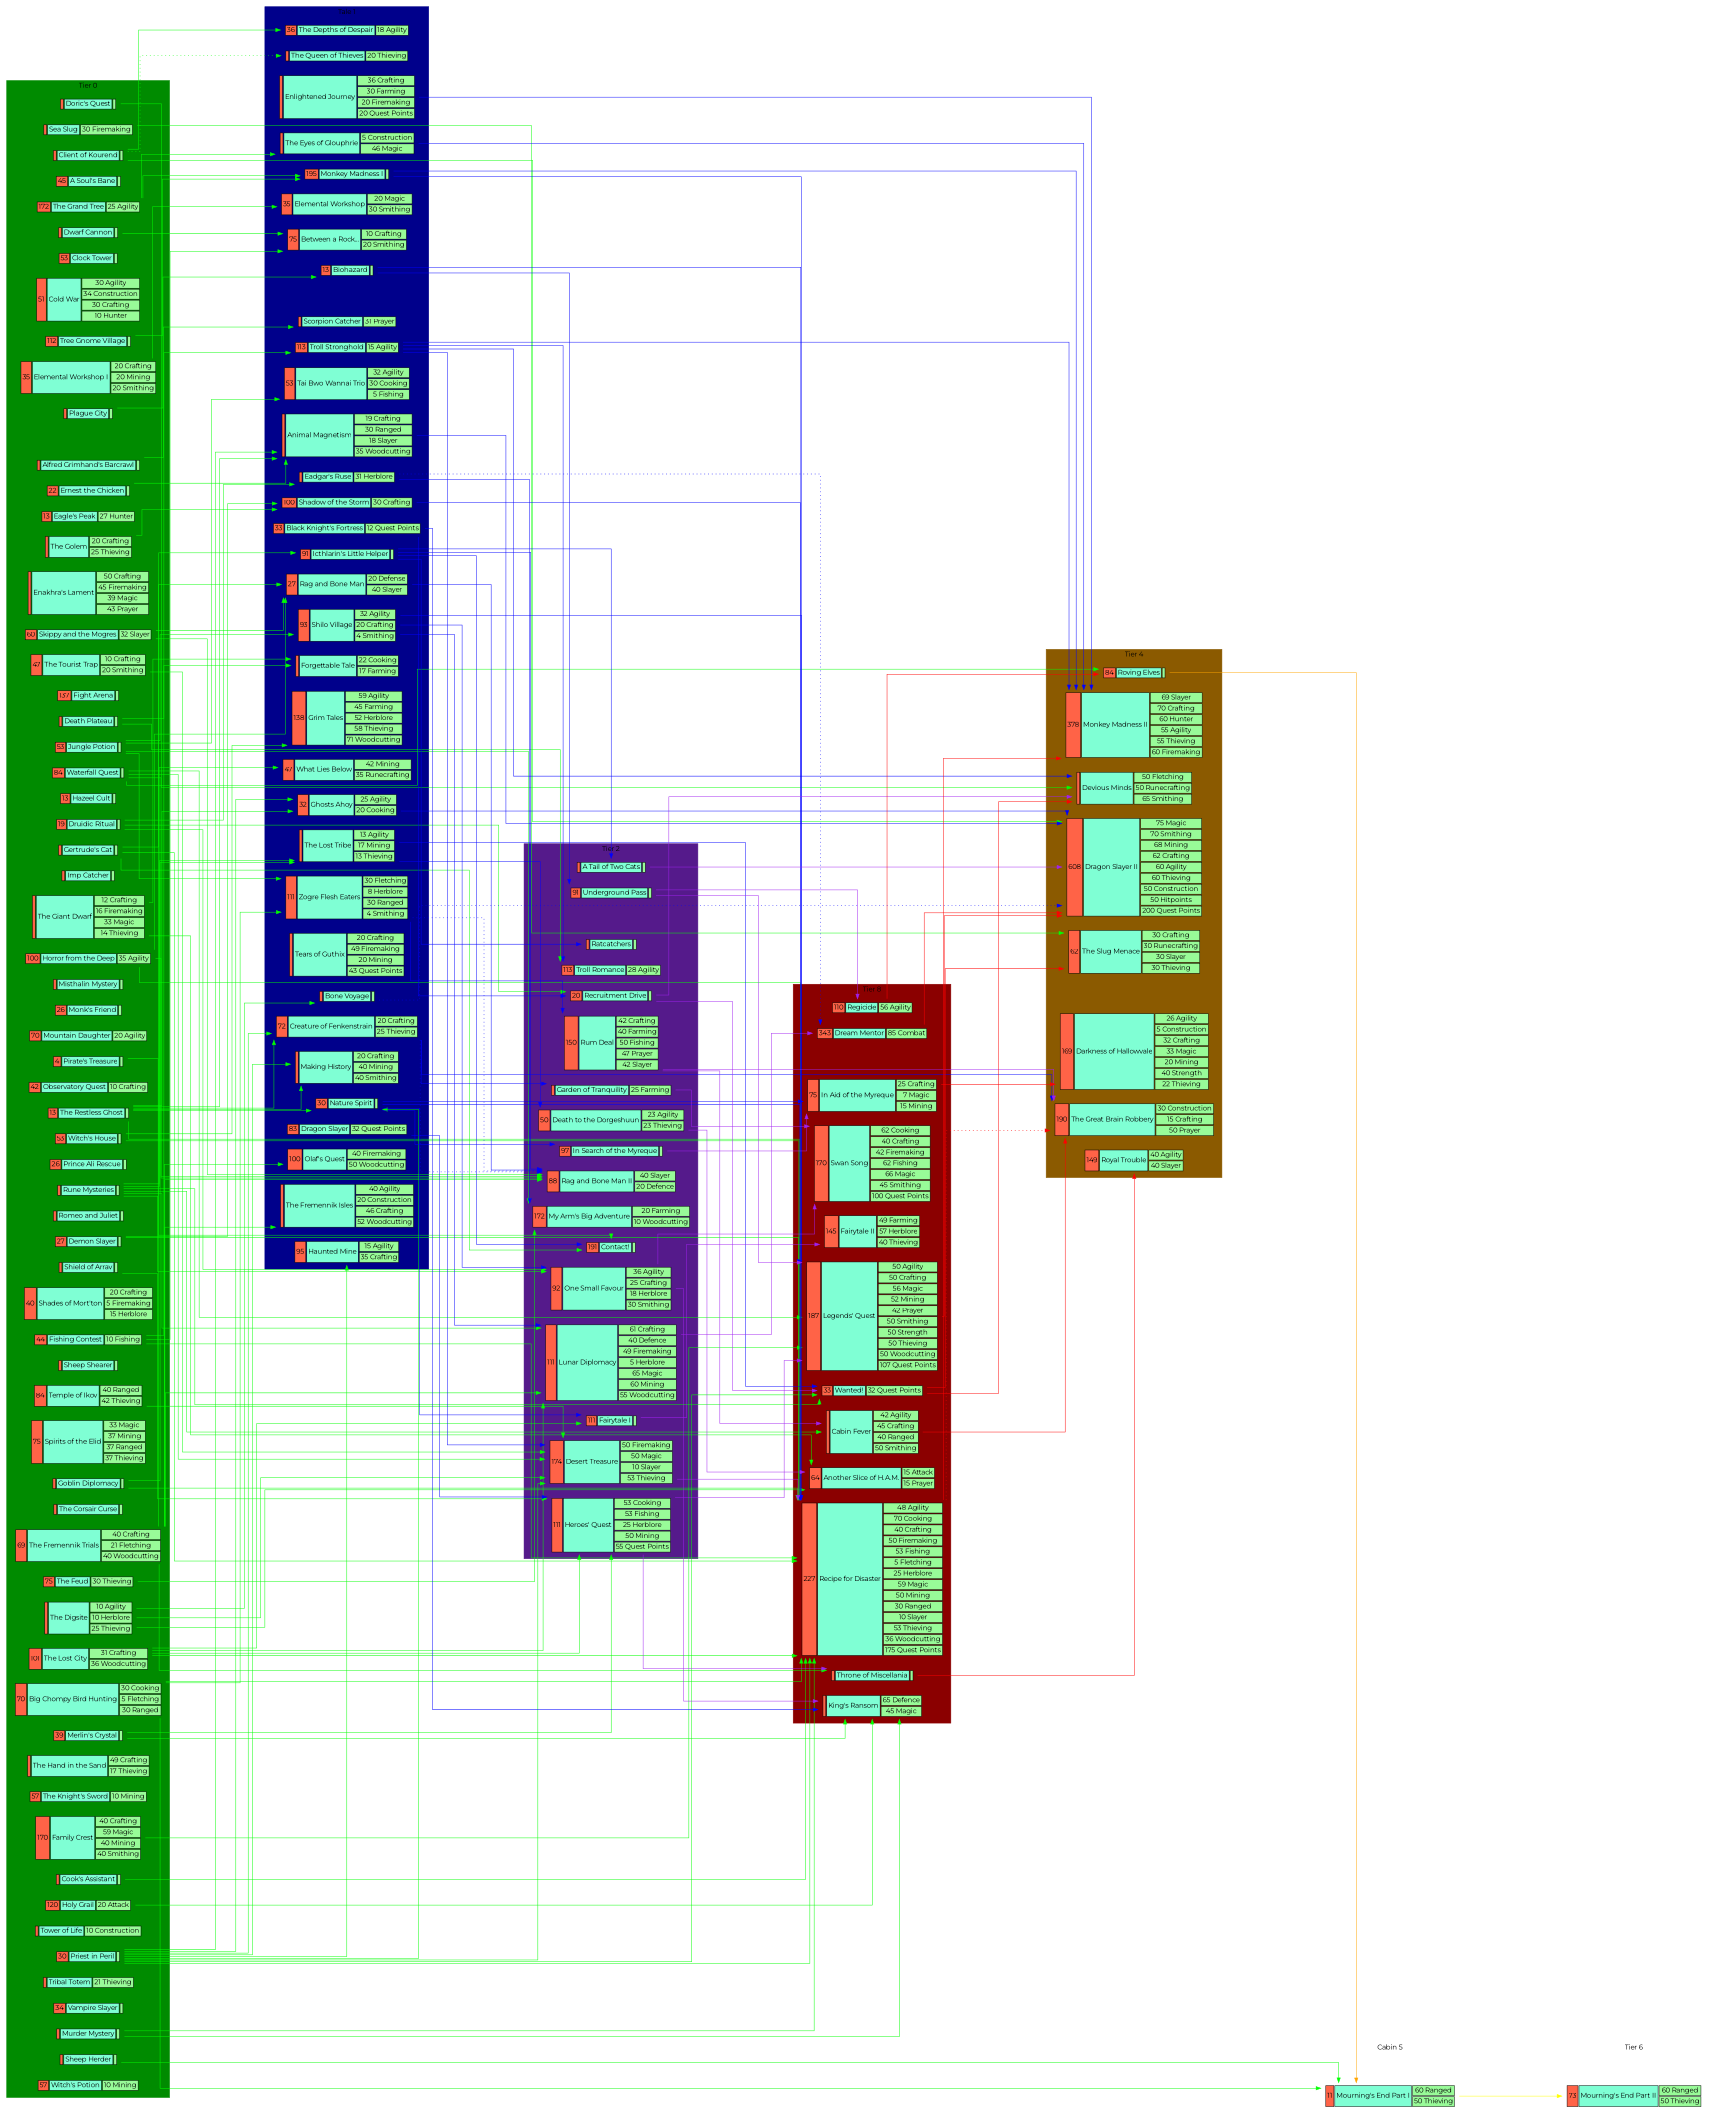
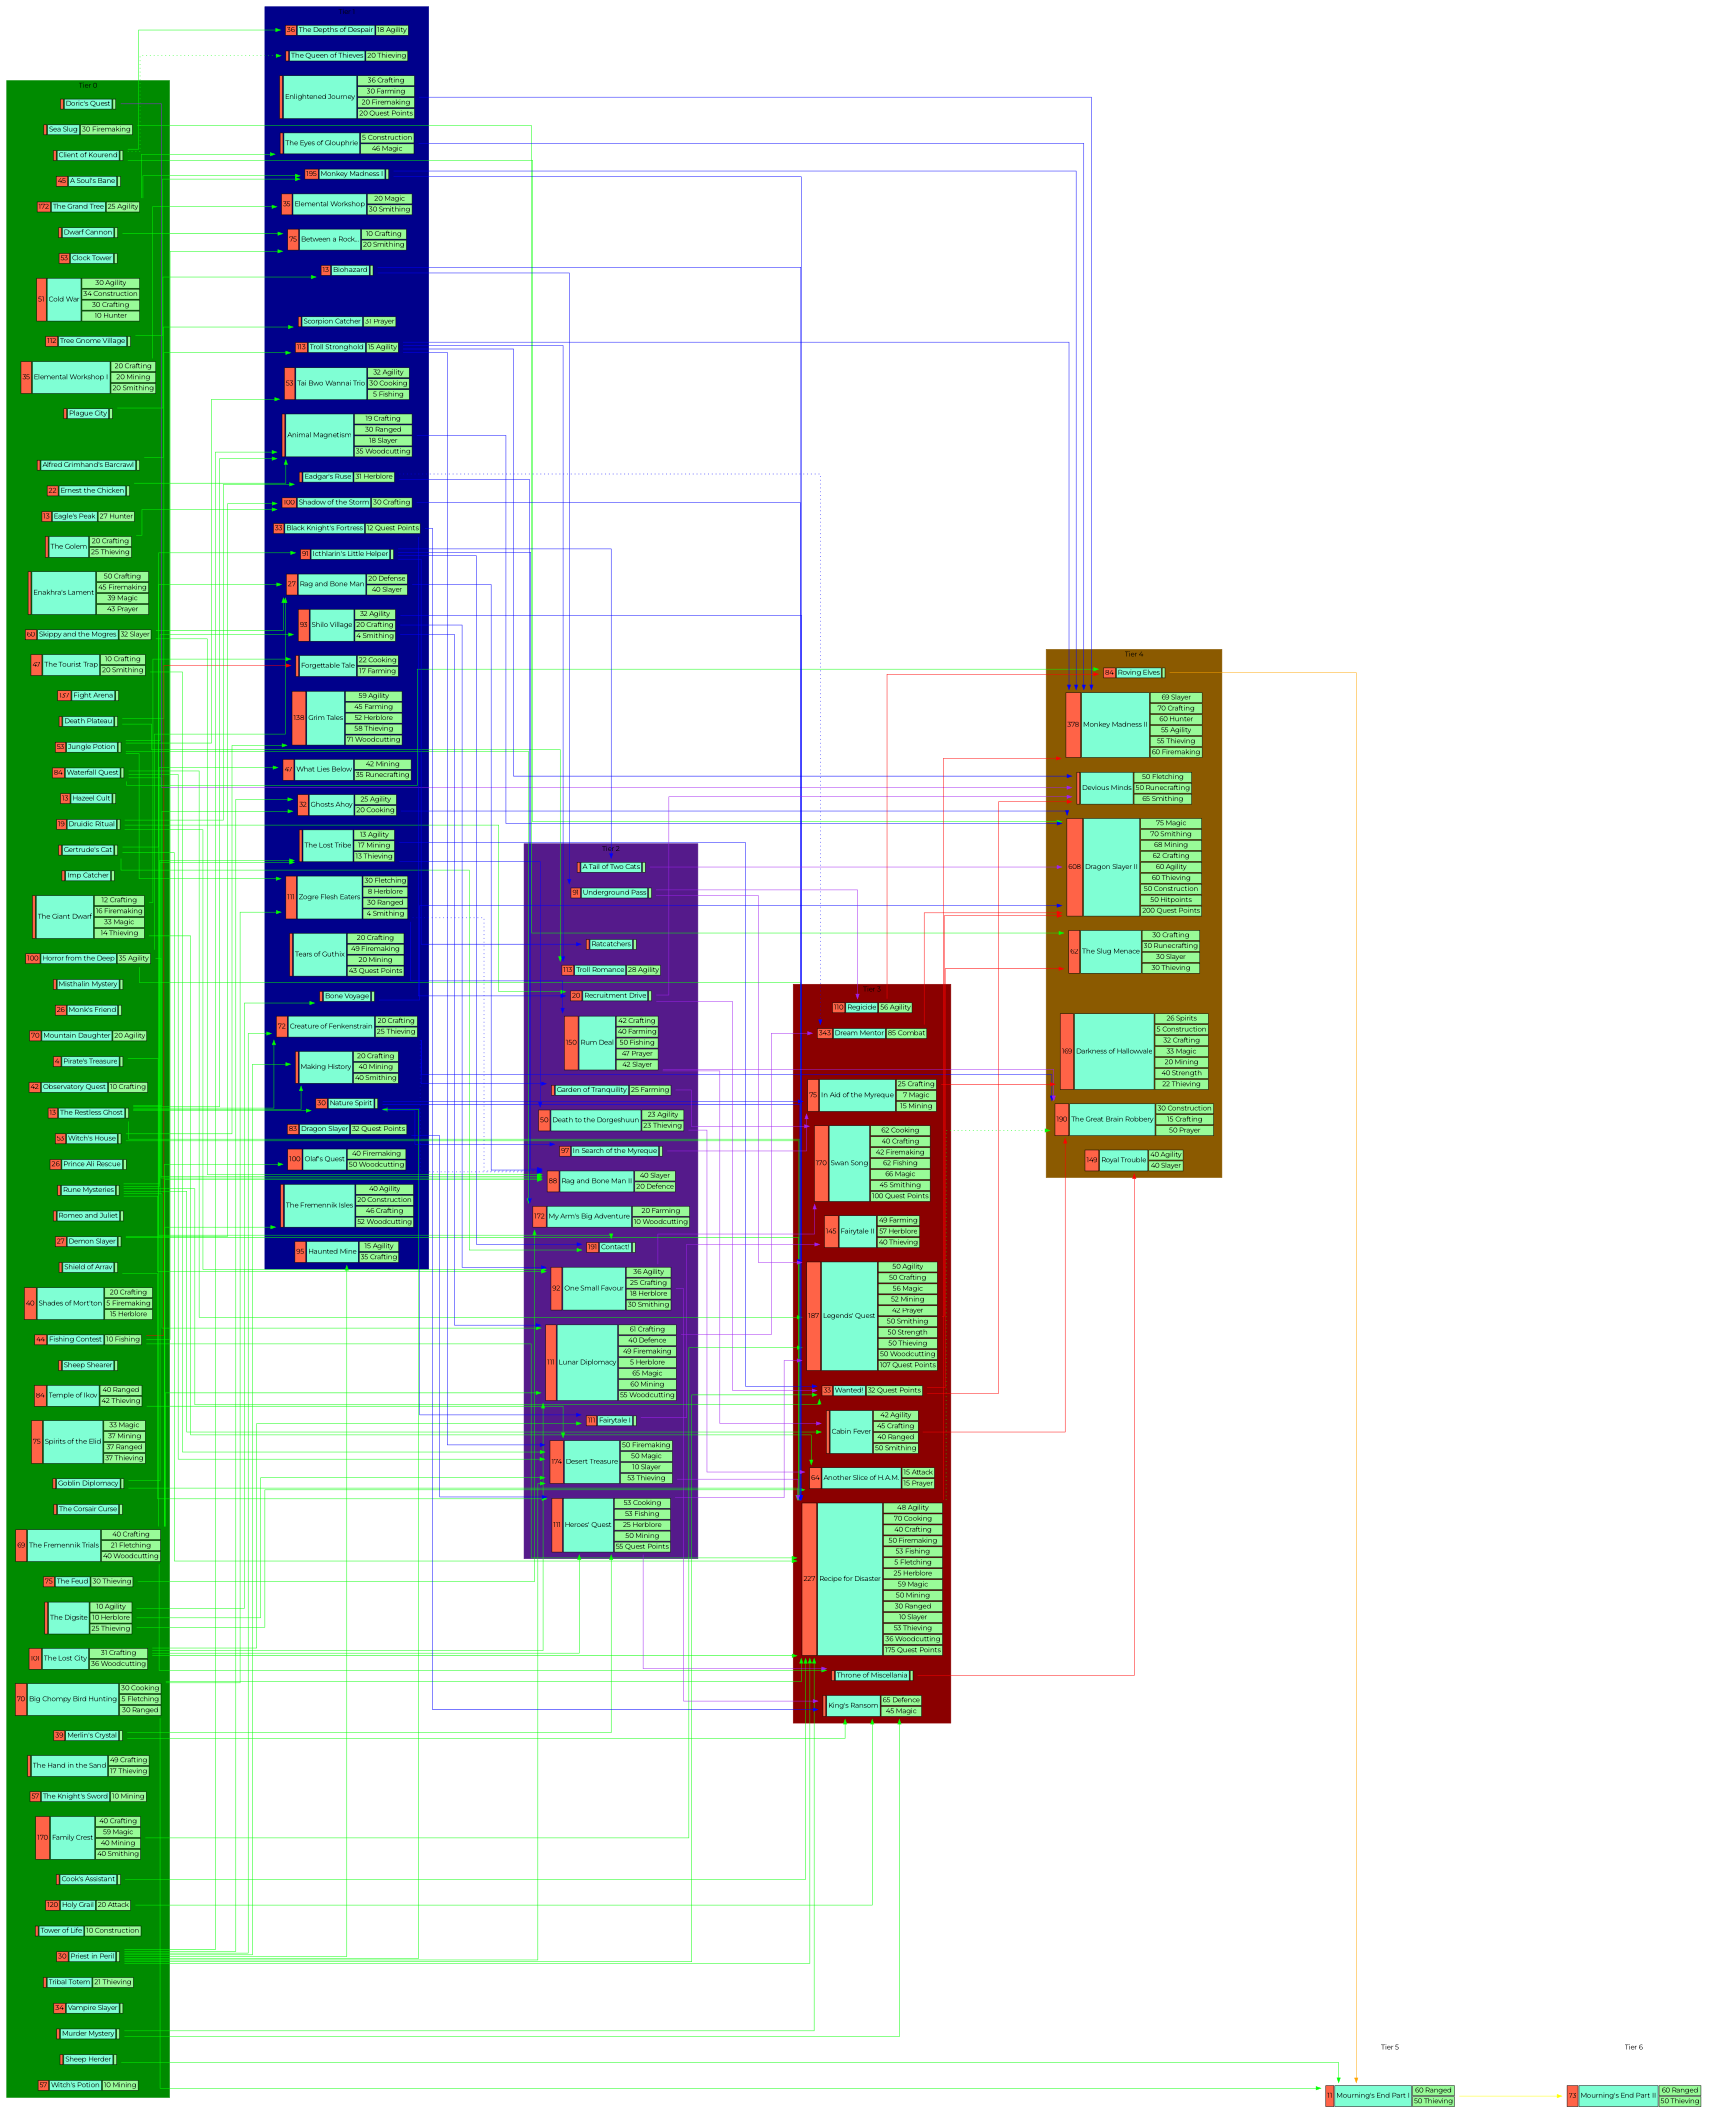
(347, 12) -> (347, 12)
(496, 788) -> (496, 788)
(164, 806) -> (164, 806)
(651, 906) -> (651, 906)
(872, 990) -> (872, 990)
(1182, 1019) -> (1182, 1019)
(946, 1266) -> (946, 1266)
(1390, 2048) -> (1390, 2048)
